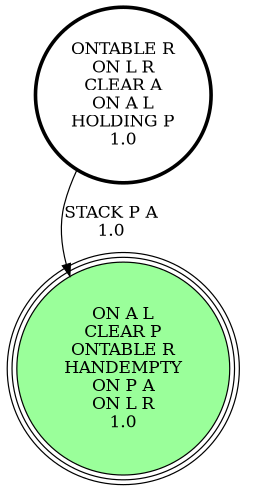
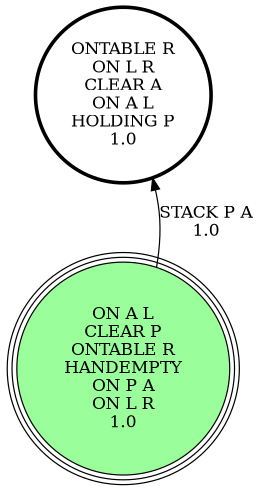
(62, 216) -> (160, 229)
